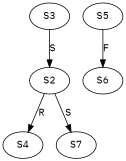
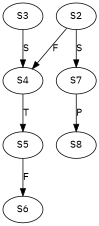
(50, 45) -> (23, 45)
none -> (23, 109)
(42, 113) -> (56, 48)
none -> (76, 145)
